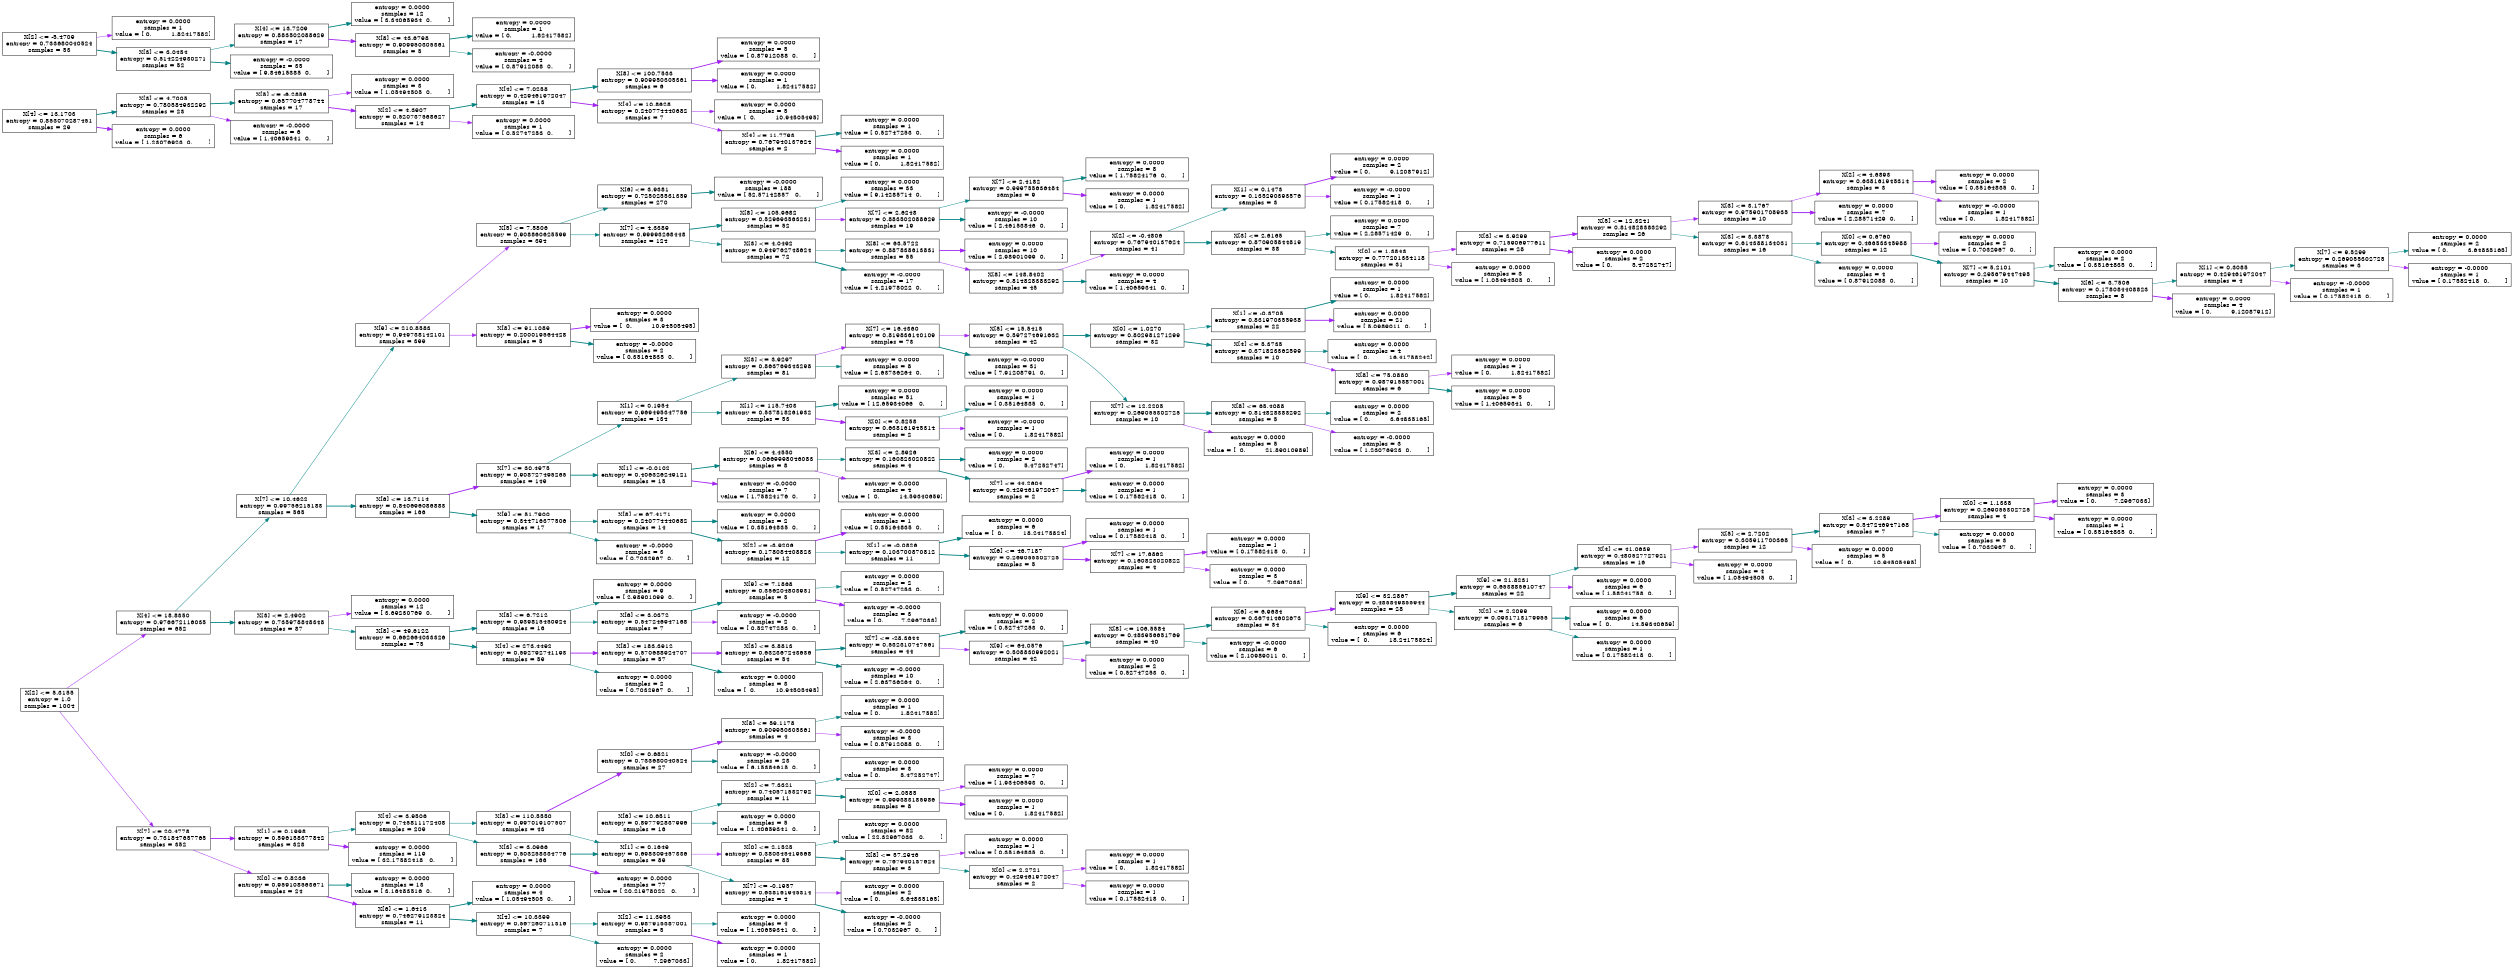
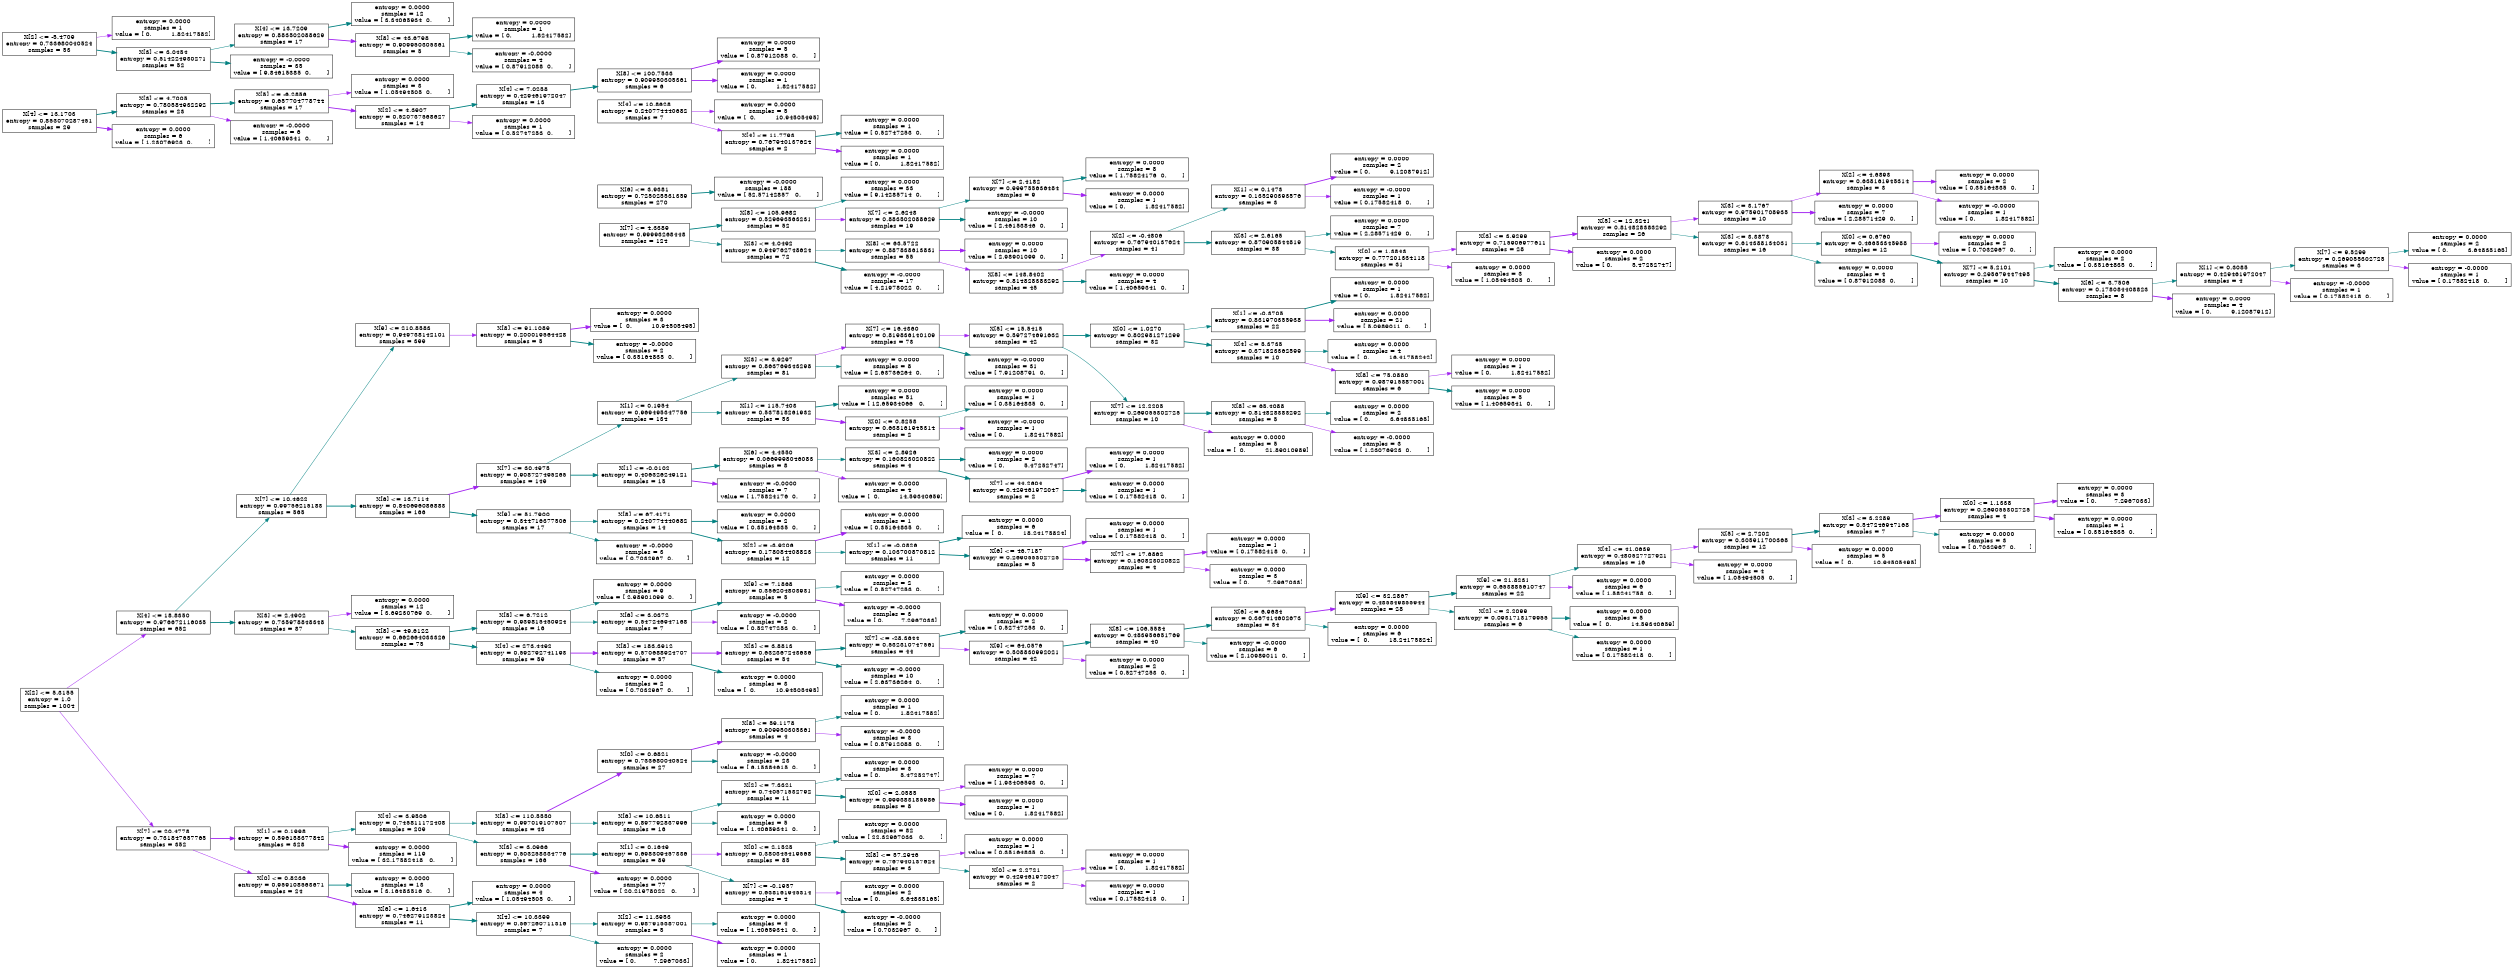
(582, 104) -> none
(524, 235) -> none
(582, 838) -> (582, 823)
